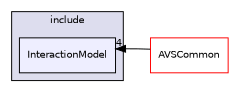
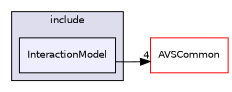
(138, 49) -> (129, 62)
